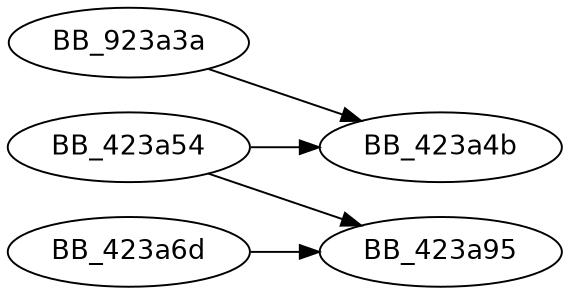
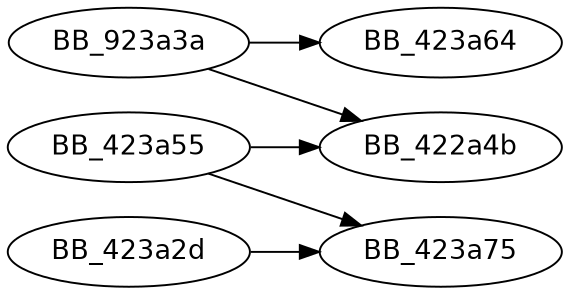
none -> (441, 43)
(129, 147) -> (129, 147)
(441, 147) -> (441, 147)
(129, 252) -> (129, 252)
(441, 252) -> (441, 252)
